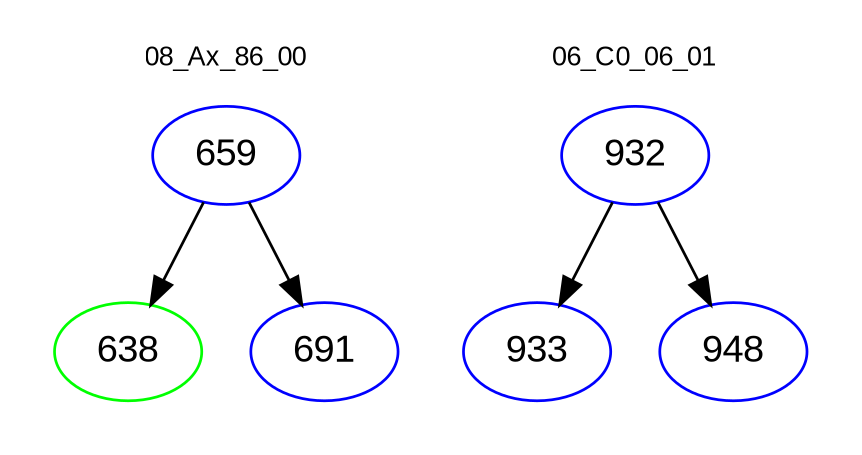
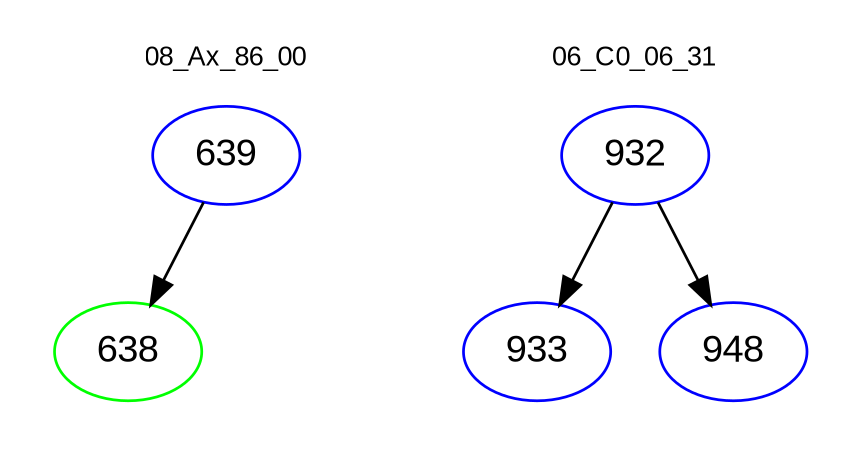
(635, 59) -> (635, 59)
(226, 155) -> (226, 155)
(324, 352) -> none
